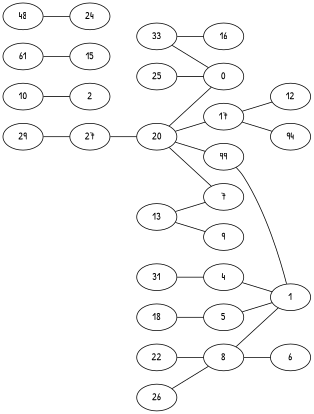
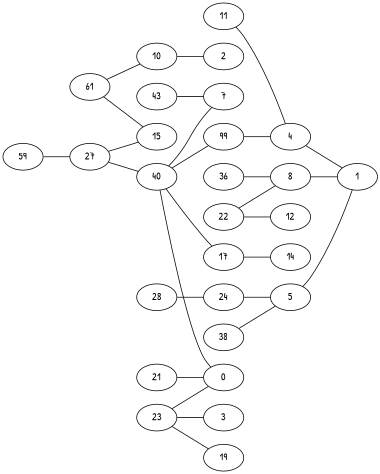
(23, 16) -> (157, 297)
(157, 36) -> (157, 418)
(224, 36) -> (224, 458)
none -> (123, 72)
(157, 77) -> (157, 377)
(257, 107) -> (257, 217)
(23, 137) -> (23, 157)
(157, 137) -> (157, 177)
(291, 137) -> (291, 257)
none -> (123, 147)
(157, 217) -> (157, 97)
(267, 223) -> (257, 137)
(224, 237) -> none
(157, 277) -> (224, 16)
none -> (257, 297)
(157, 317) -> (224, 337)
(291, 357) -> none
(157, 398) -> (224, 177)
none -> (224, 418)
